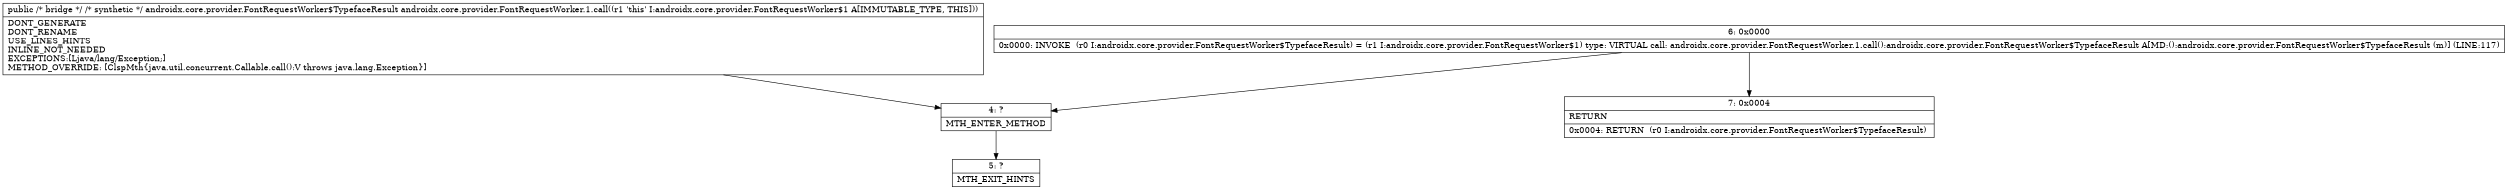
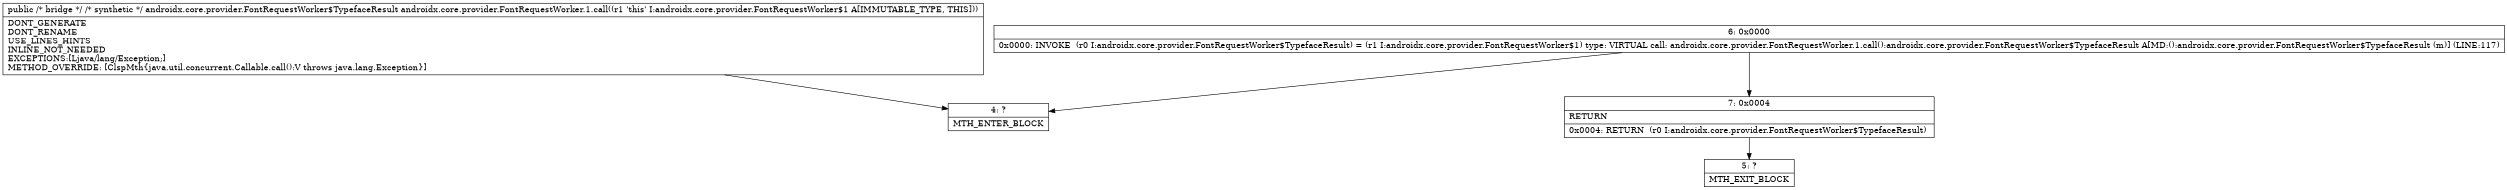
(996, 124) -> (998, 124)
(996, 142) -> (1749, 146)
(996, 180) -> (1749, 180)
